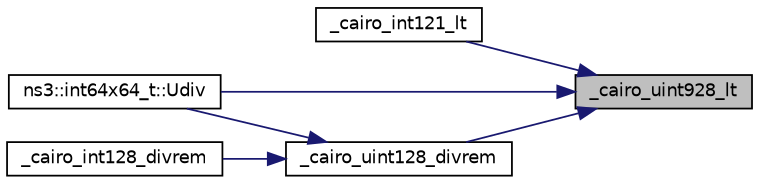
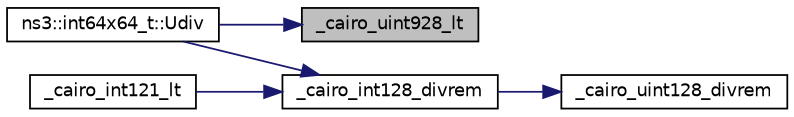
(522, 56) -> (230, 92)
(248, 123) -> (242, 56)
(522, 128) -> none
